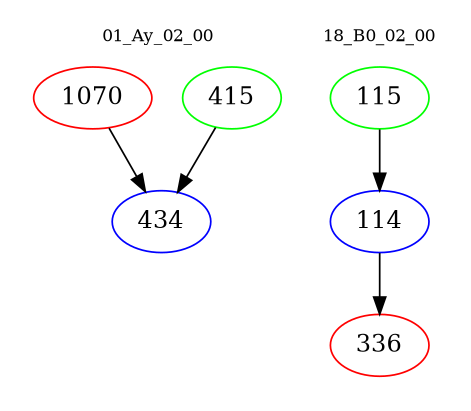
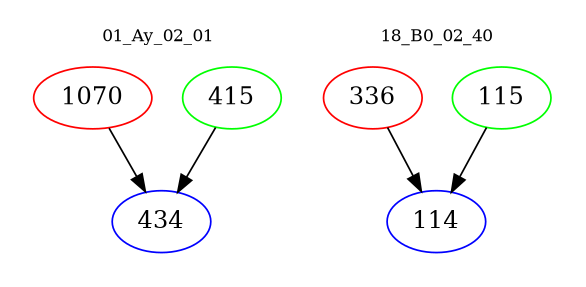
(158, 37) -> (158, 37)
(380, 37) -> (437, 37)
(380, 275) -> (400, 152)
